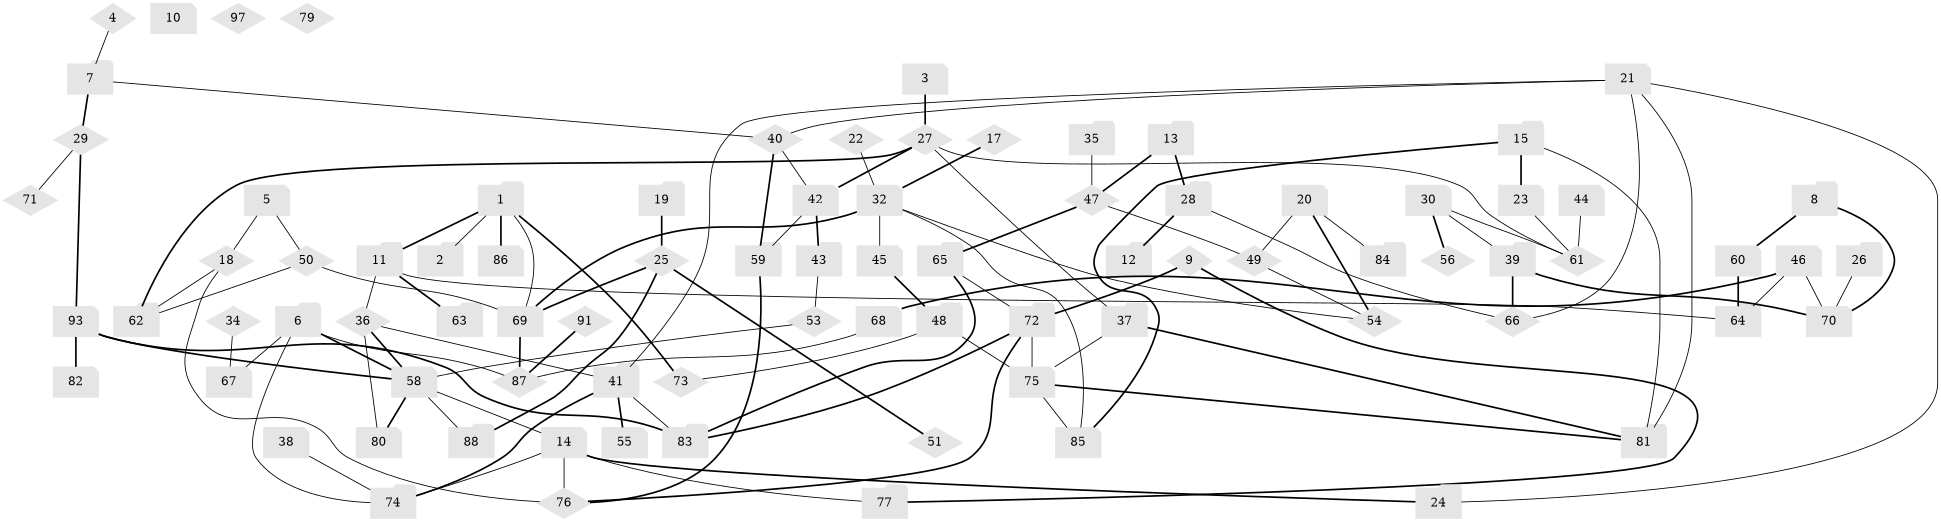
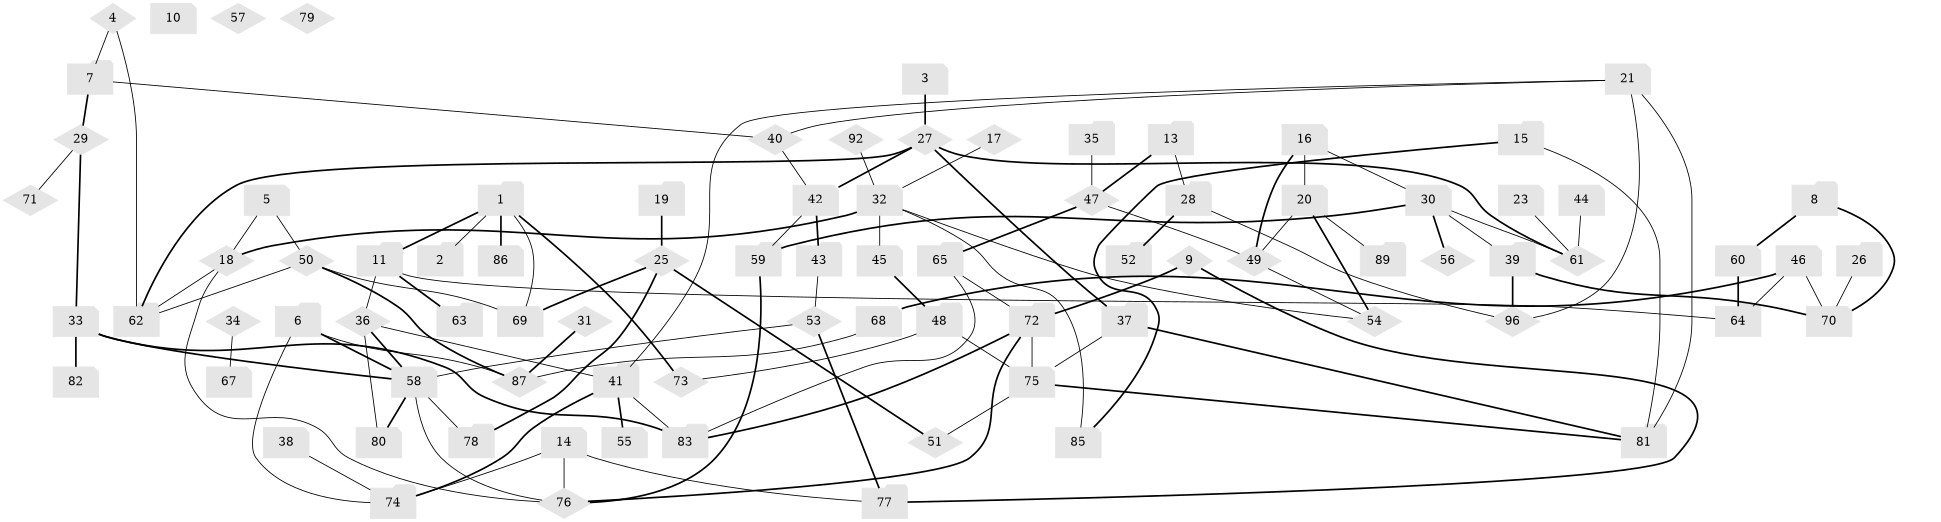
(238, 19) -> (238, 19)
(856, 140) -> (856, 140)
none -> (1305, 140)
(1246, 163) -> (1246, 163)
none -> (136, 168)
(942, 168) -> (942, 168)
(1180, 170) -> (1180, 170)
(1521, 170) -> none
(767, 200) -> (1092, 219)
(687, 230) -> (565, 235)
(1024, 234) -> (1024, 234)
(1129, 261) -> (1129, 261)
(1383, 261) -> (1383, 261)
(76, 322) -> (76, 322)
(585, 322) -> (585, 322)
(1513, 322) -> (1513, 322)
(520, 352) -> (413, 321)
(263, 353) -> none
(870, 365) -> (870, 365)
none -> (849, 411)
(489, 412) -> (459, 472)
(1055, 413) -> (978, 416)
(471, 443) -> (471, 443)
(1439, 503) -> none
